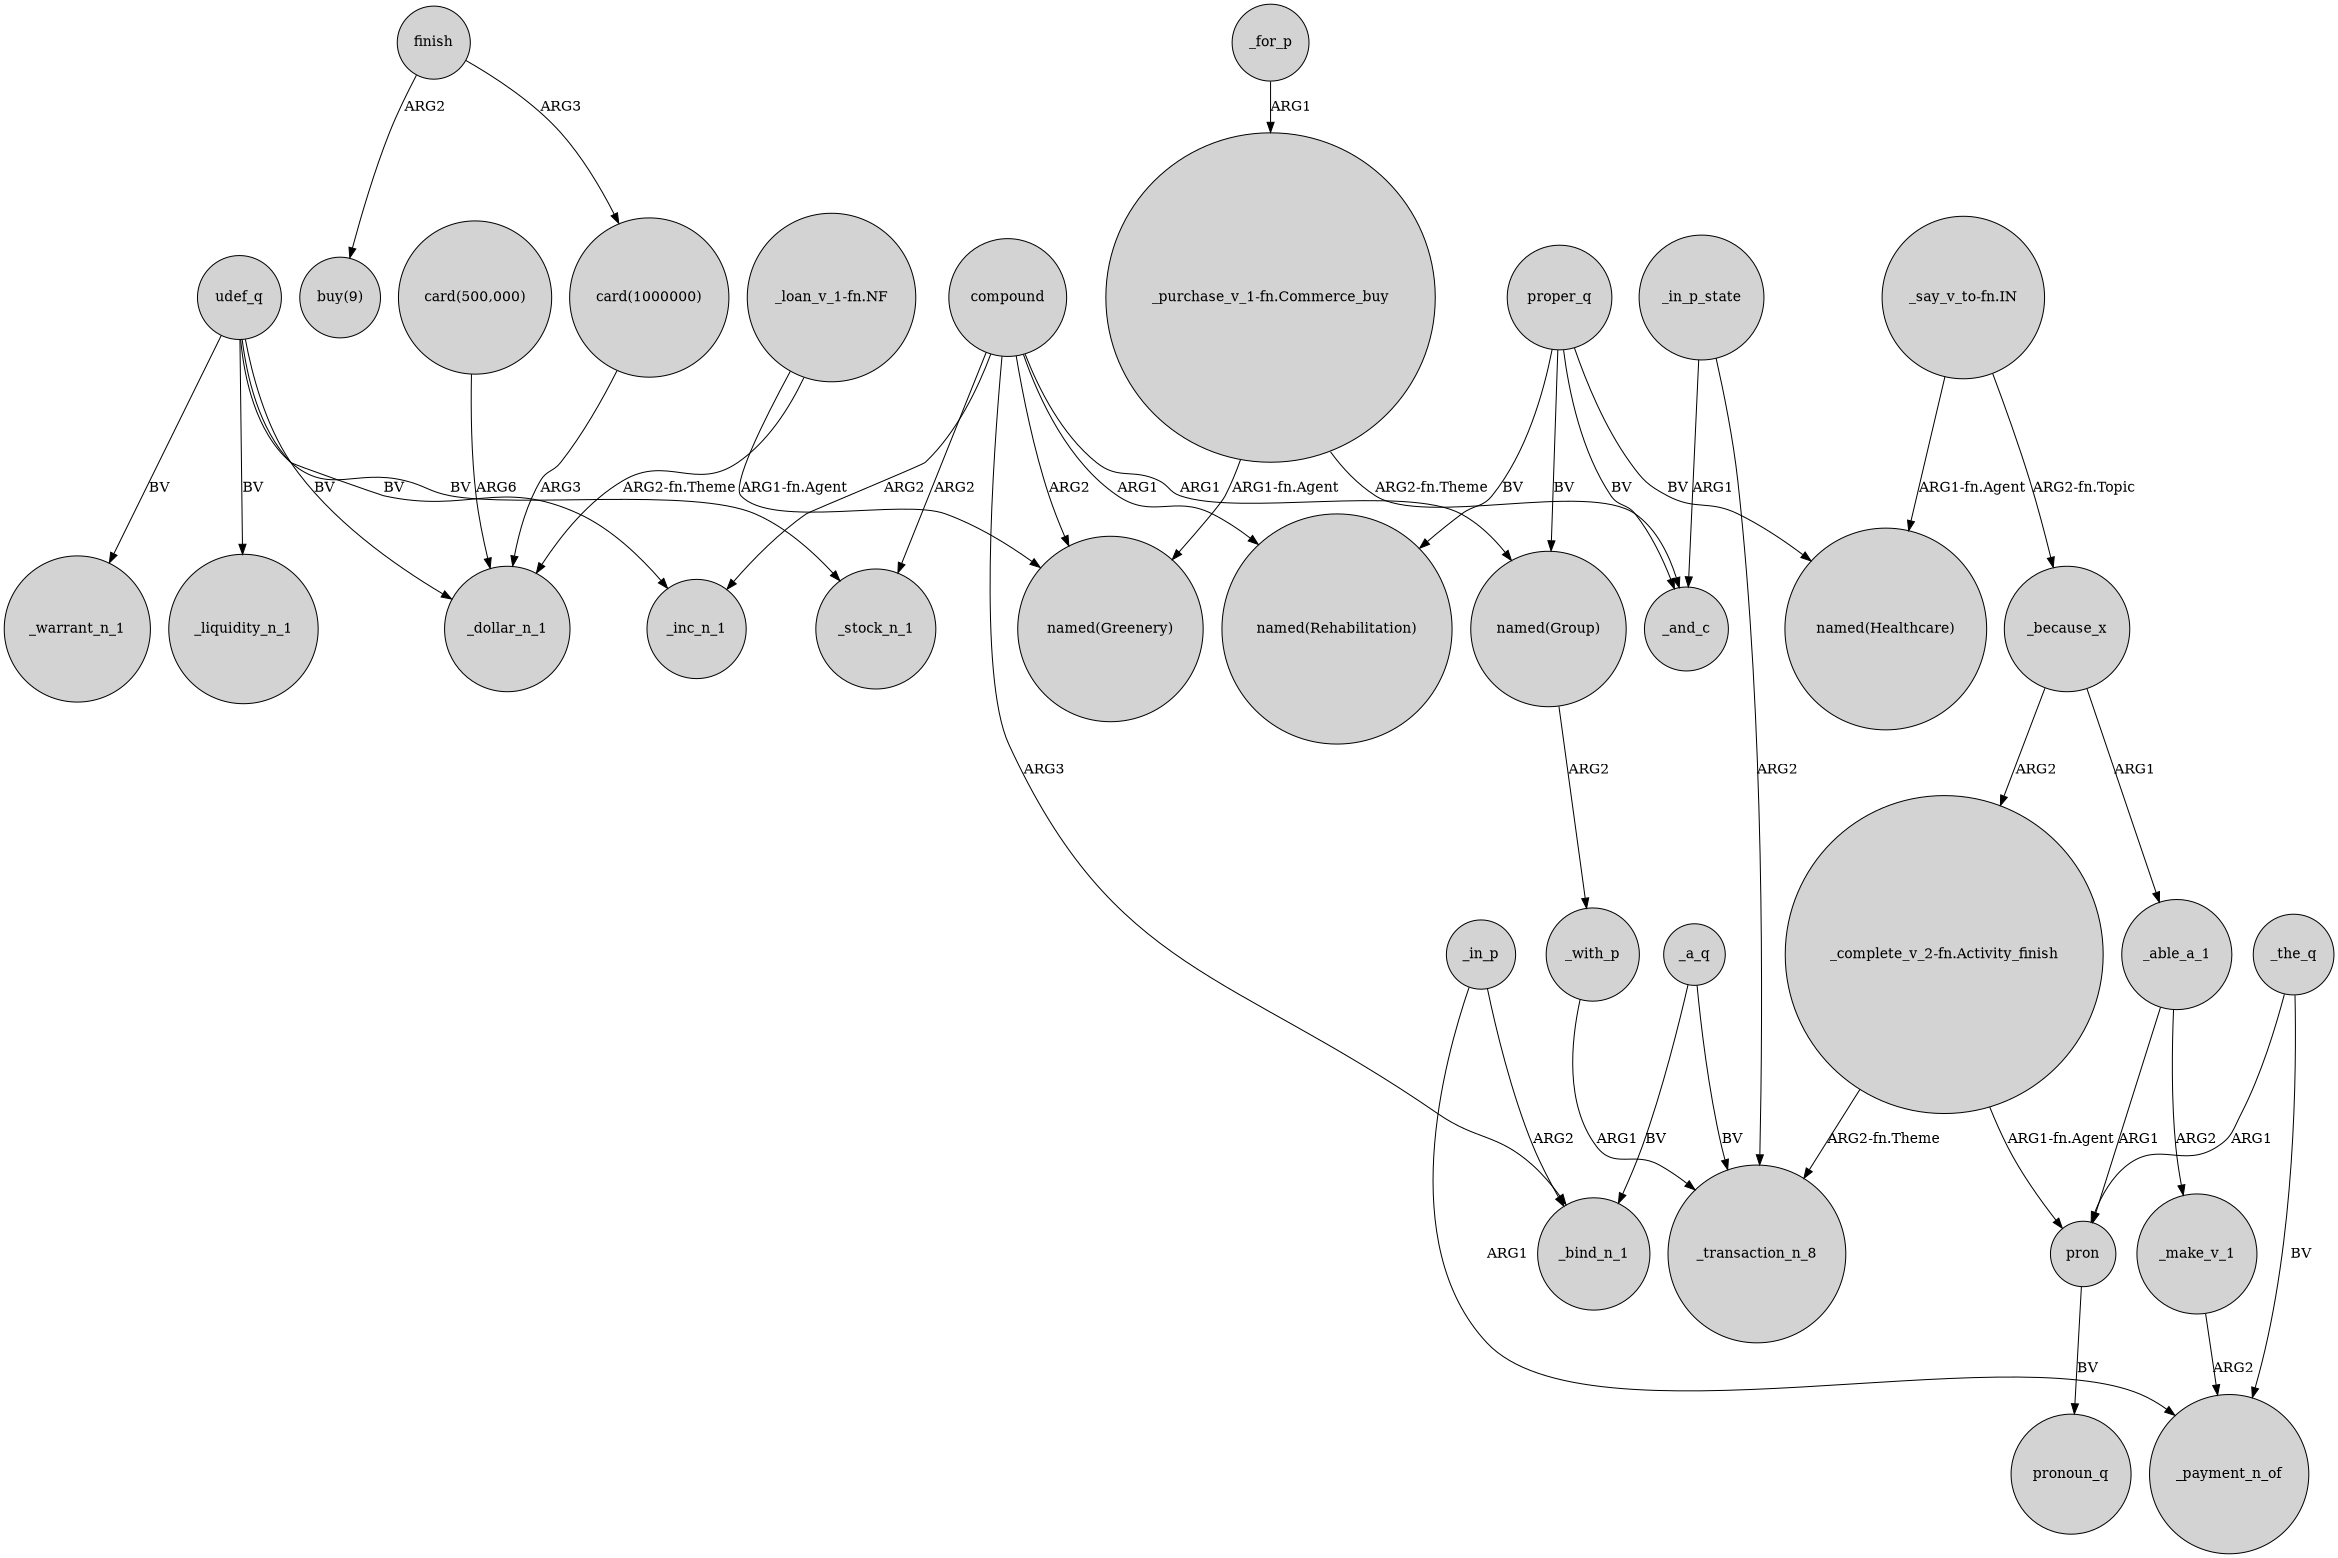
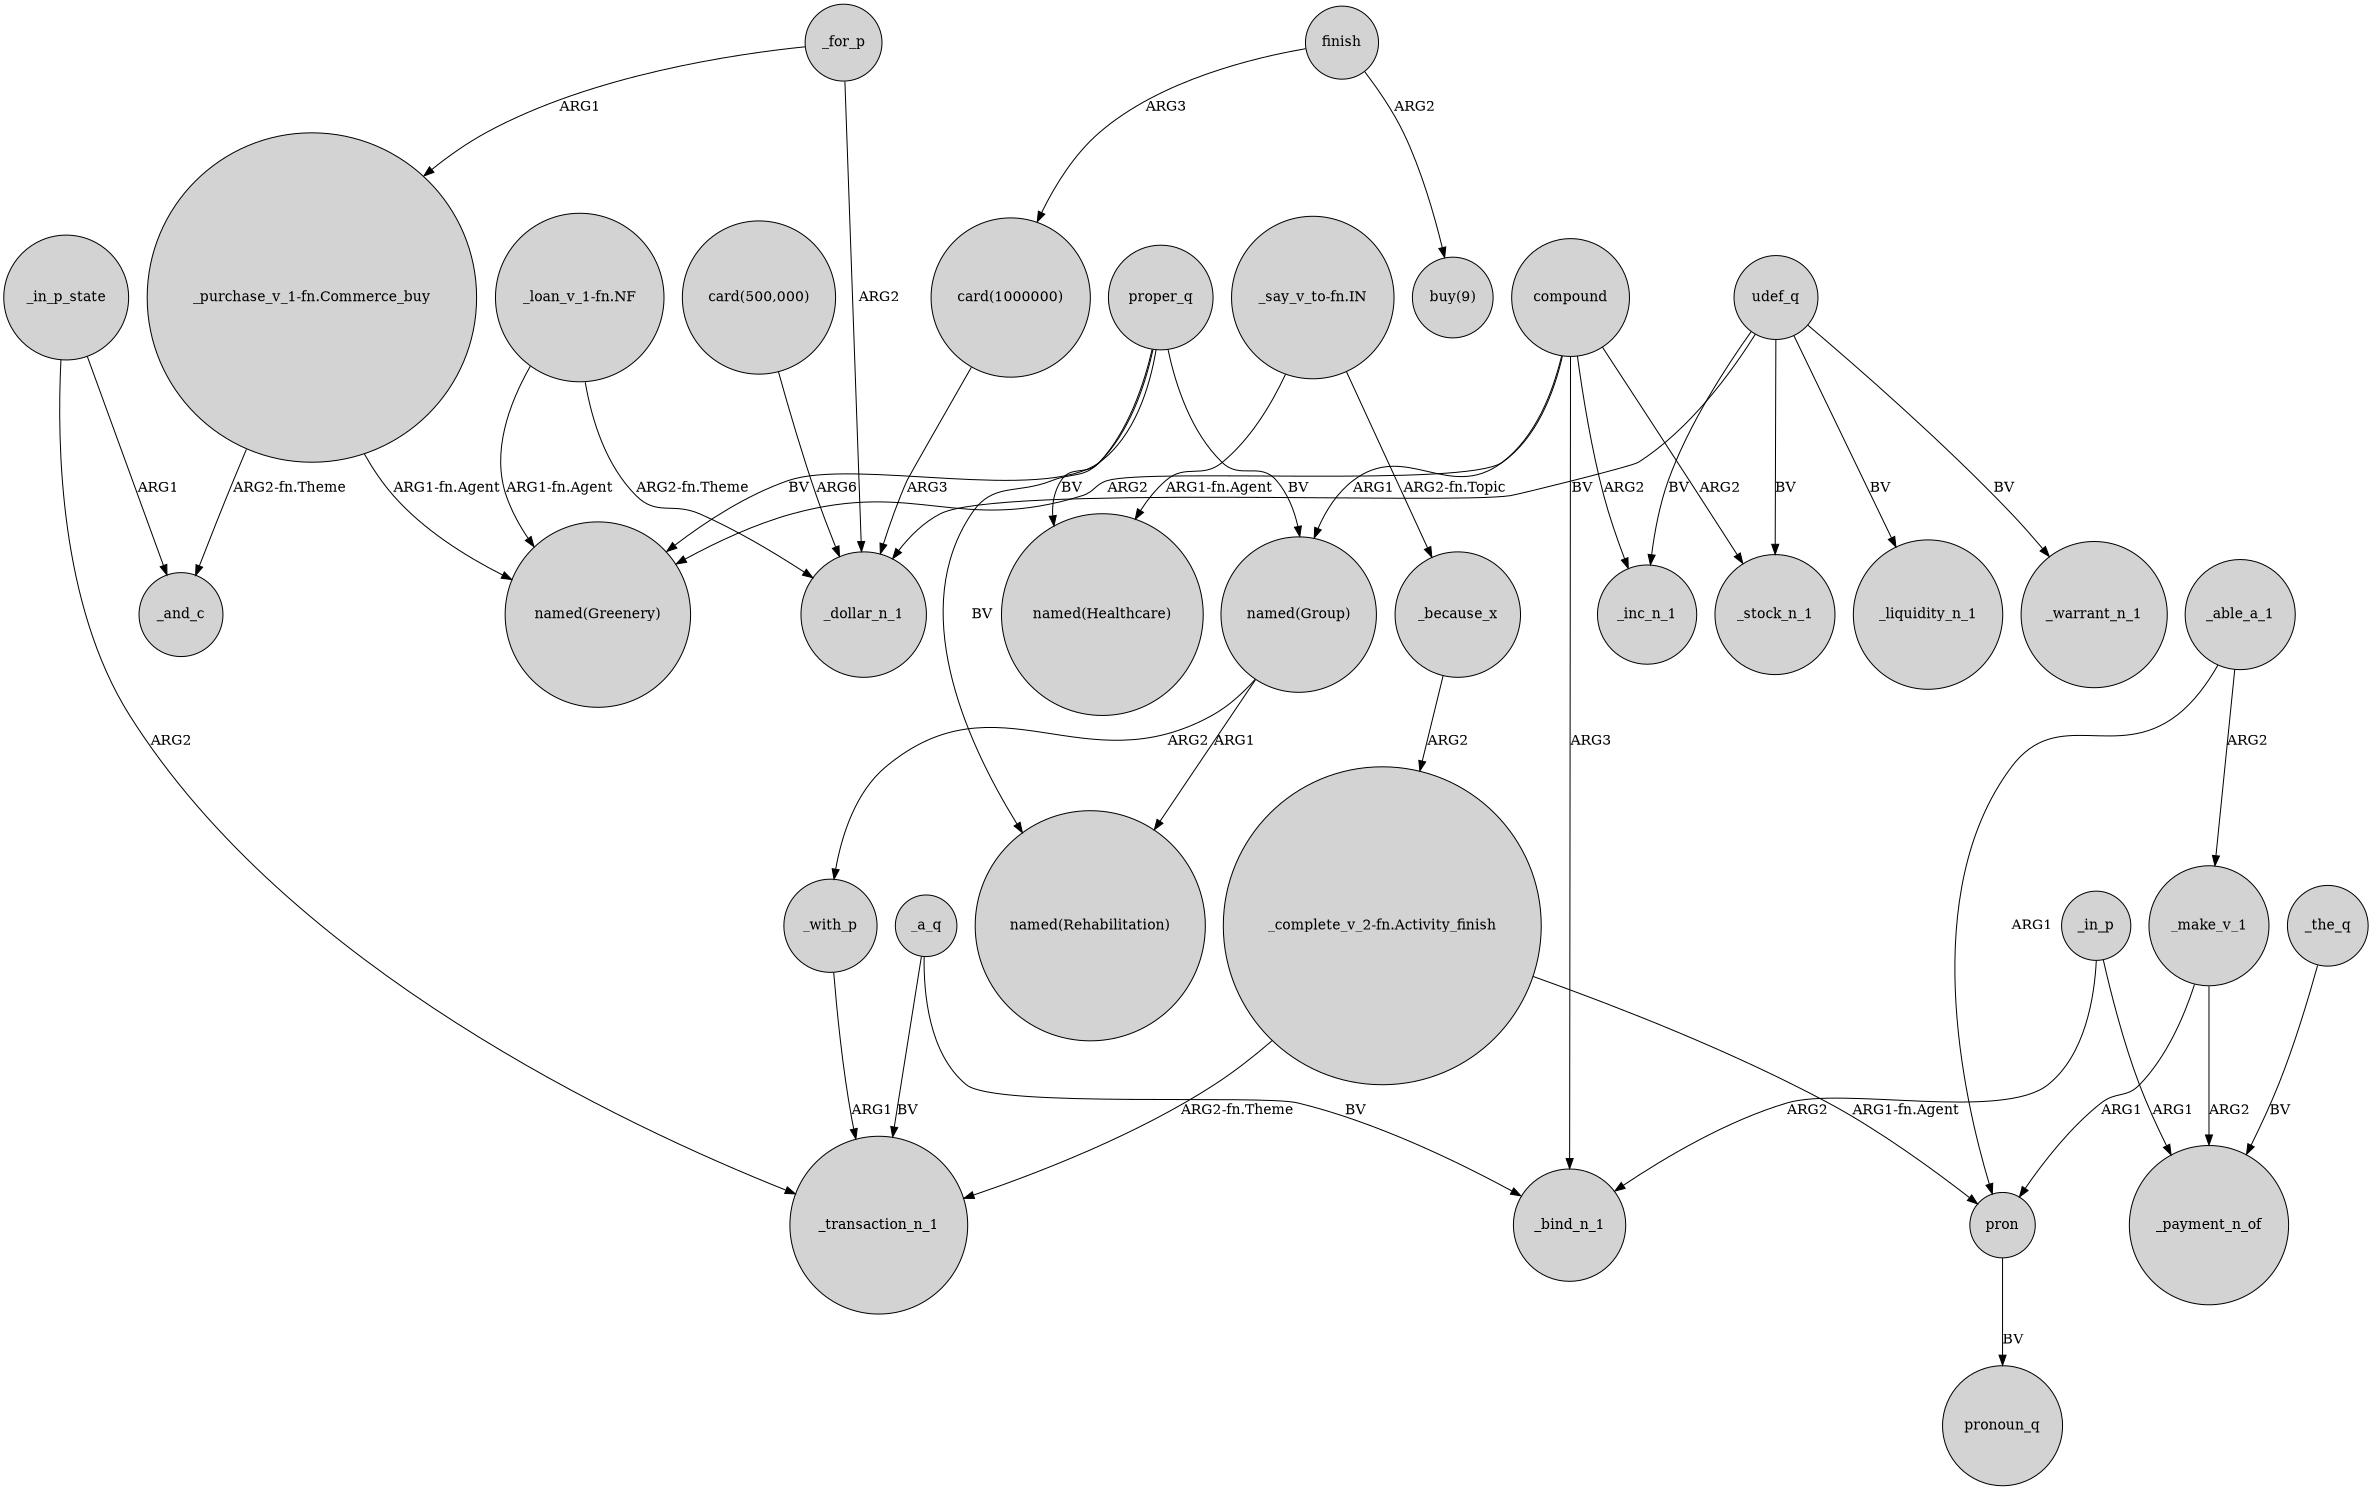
none -> (853, 311)
(1599, 474) -> (944, 478)
(1106, 487) -> (1208, 750)
(2122, 791) -> none
(2224, 1142) -> (2121, 1095)
(1757, 1254) -> (879, 1225)
